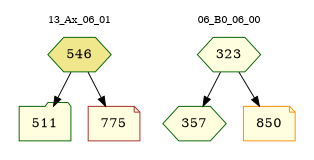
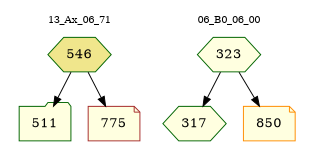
(80, 21) -> (80, 21)
(195, 124) -> (195, 124)
